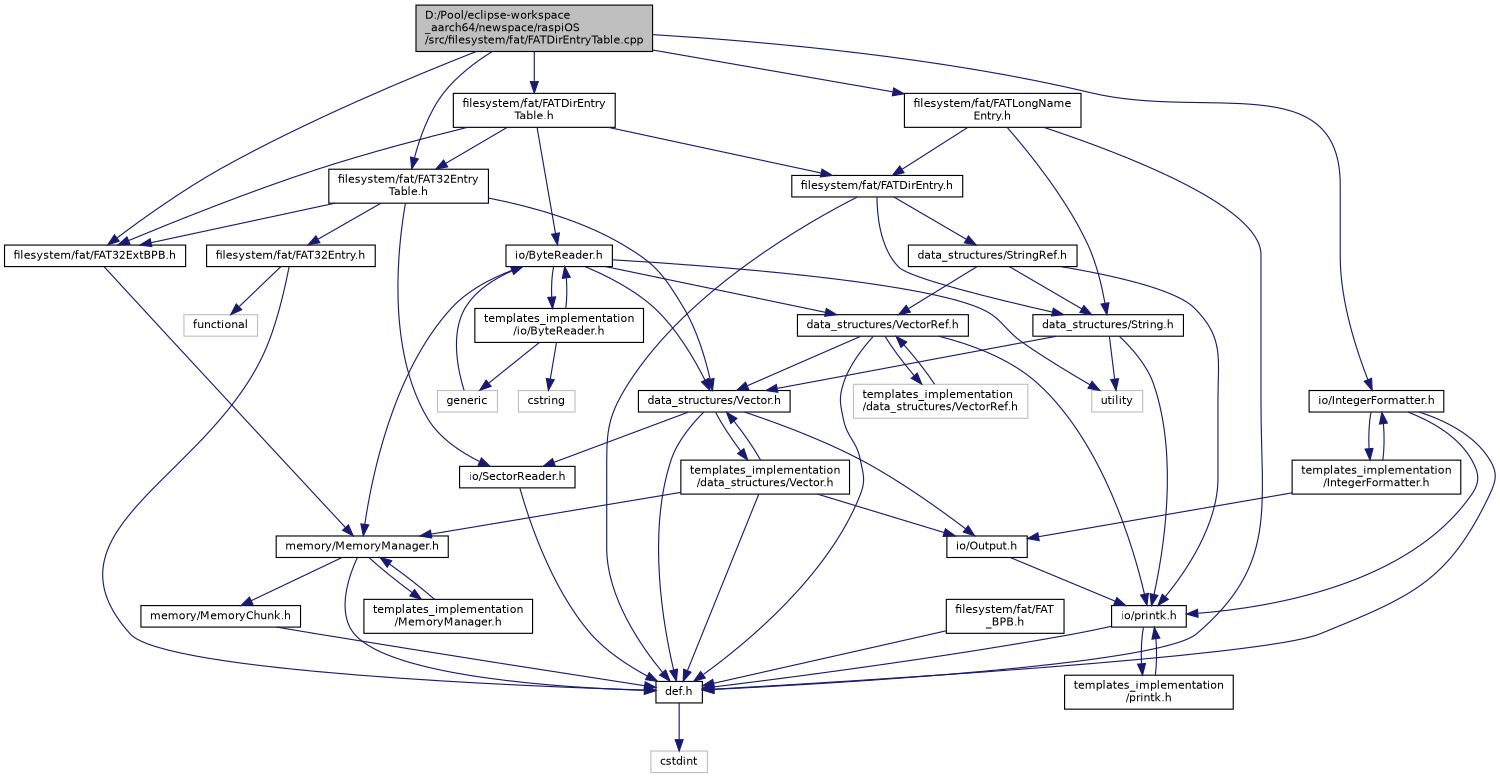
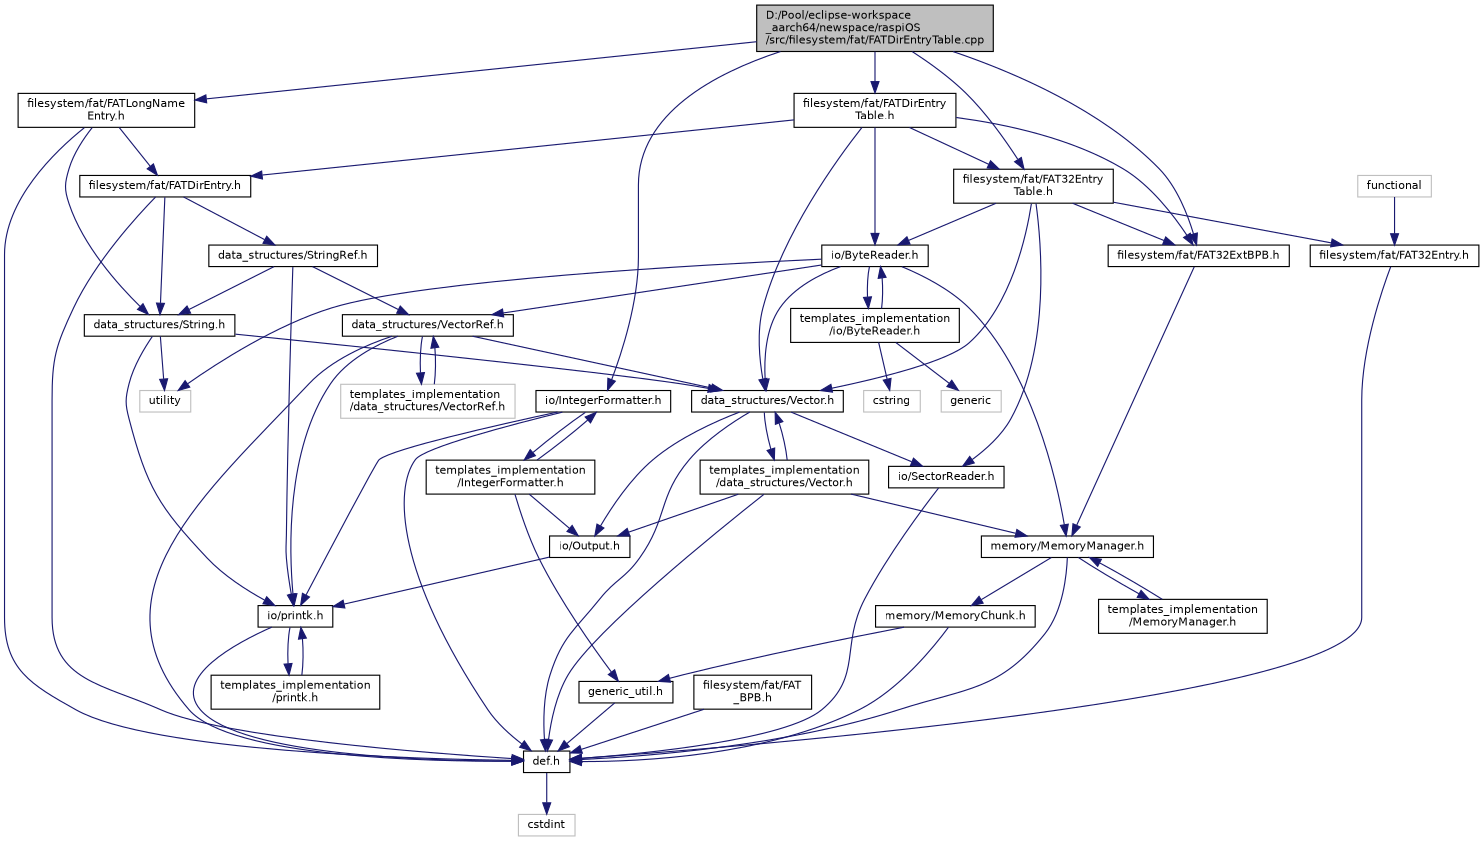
none -> (787, 245)
(260, 287) -> (1395, 215)
(460, 319) -> (952, 222)
none -> (626, 692)
